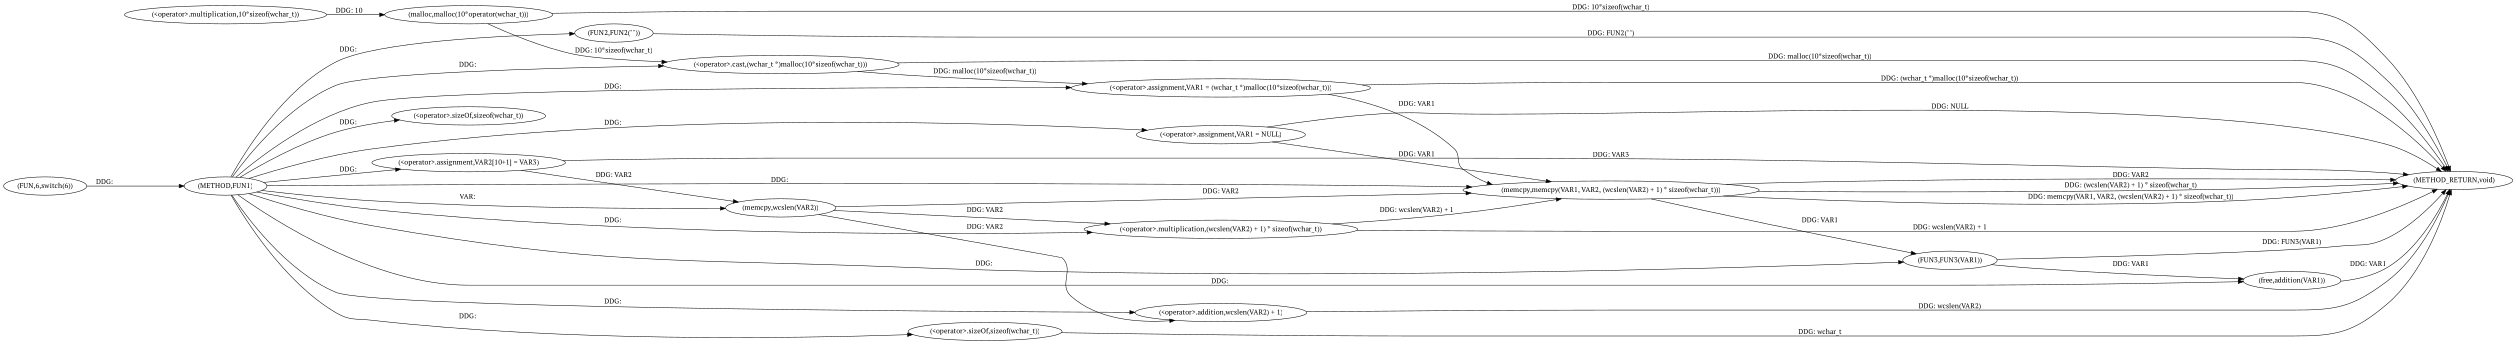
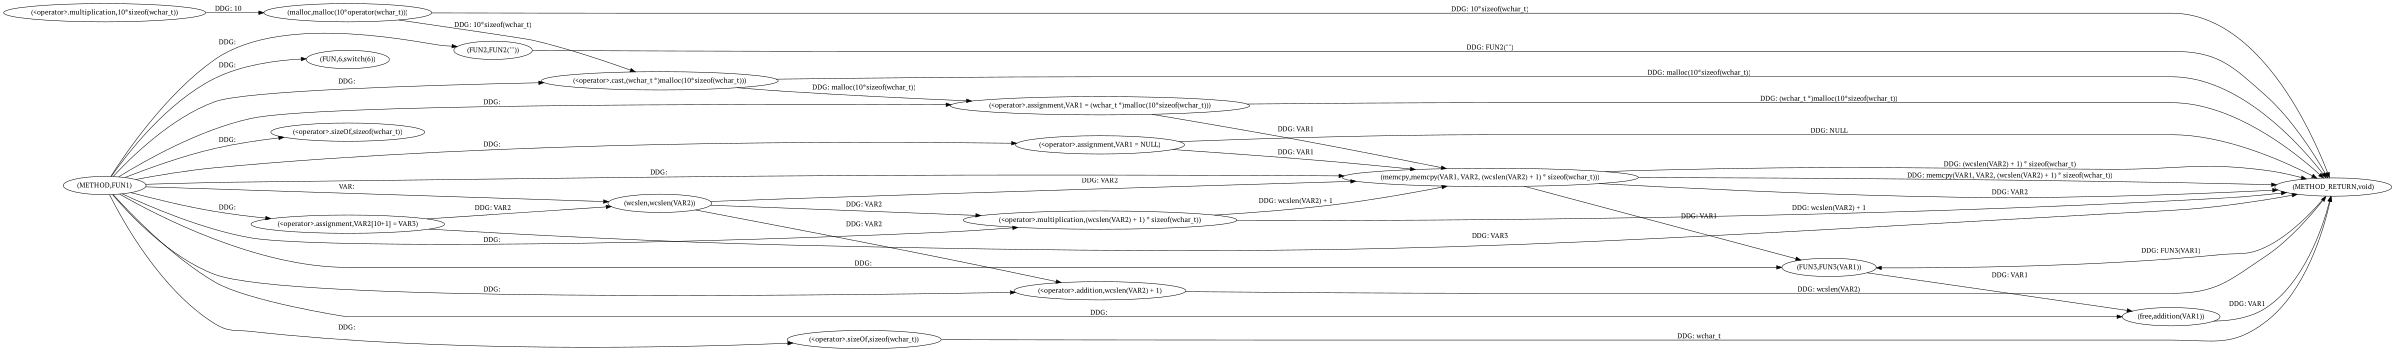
(133, 186) -> (191, 93)
(781, 208) -> (660, 203)
(2228, 253) -> (2114, 262)
